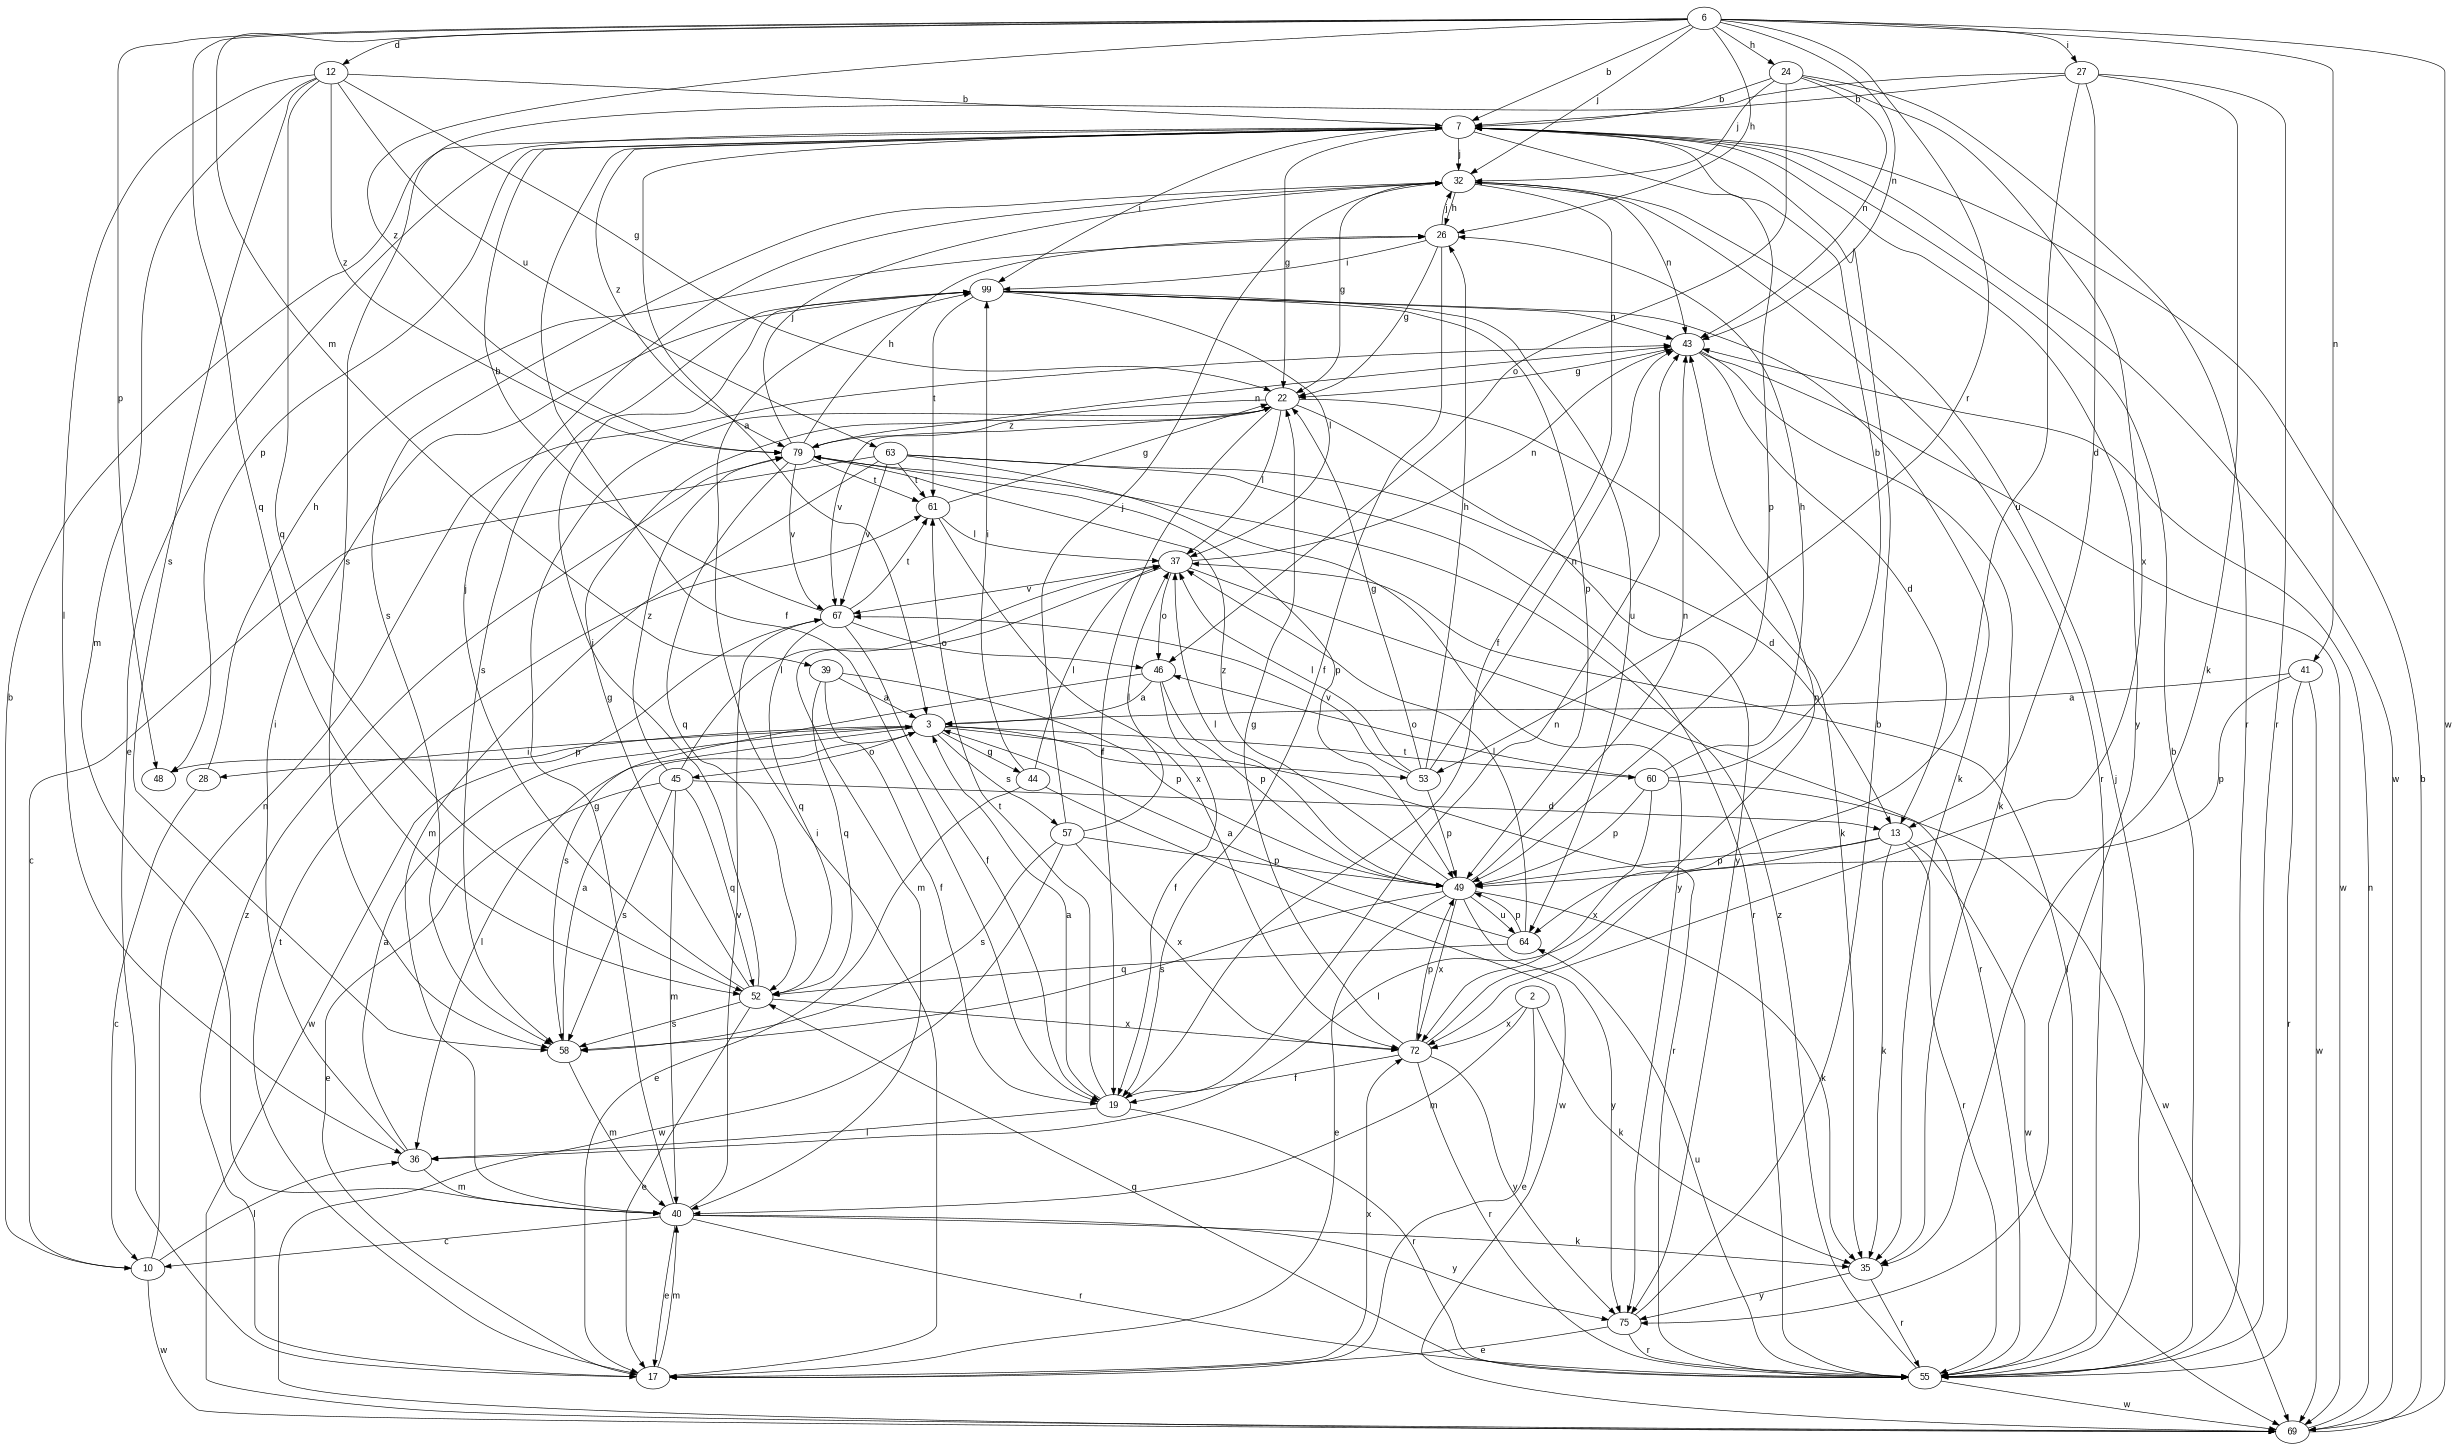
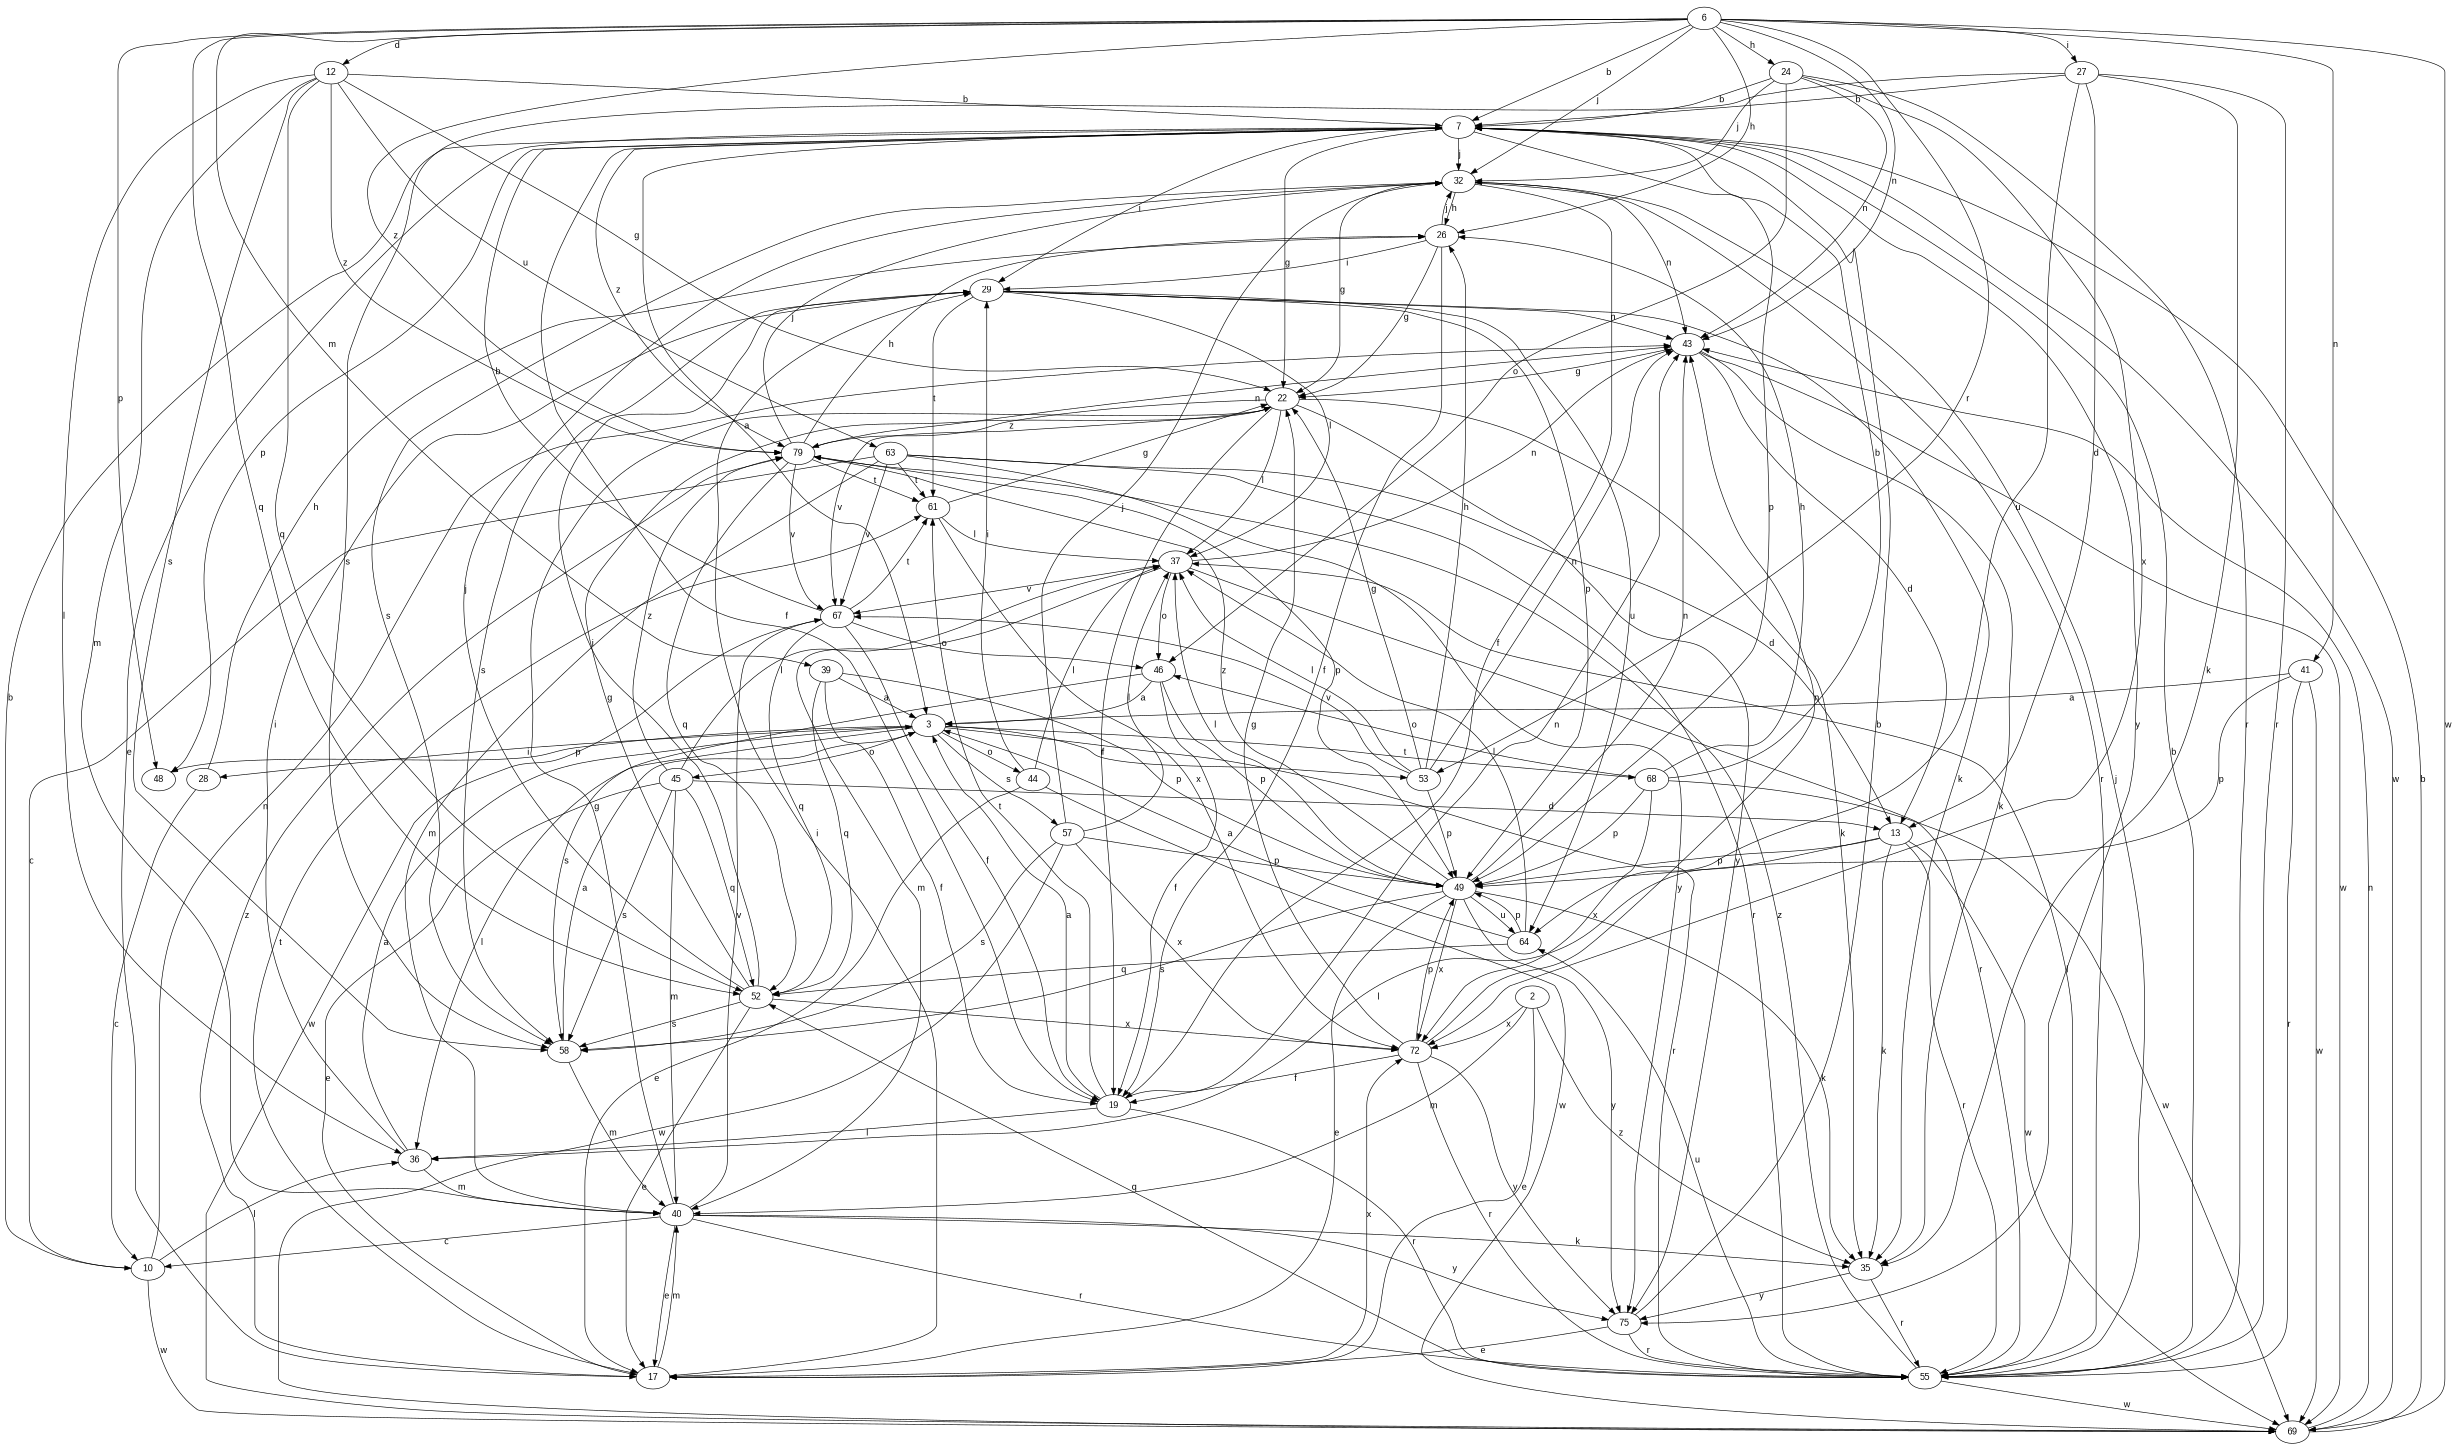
(987, 290) -> (987, 290)
(990, 752) -> (990, 752)
(1652, 780) -> (1652, 780)
(1621, 1133) -> (1621, 1133)
